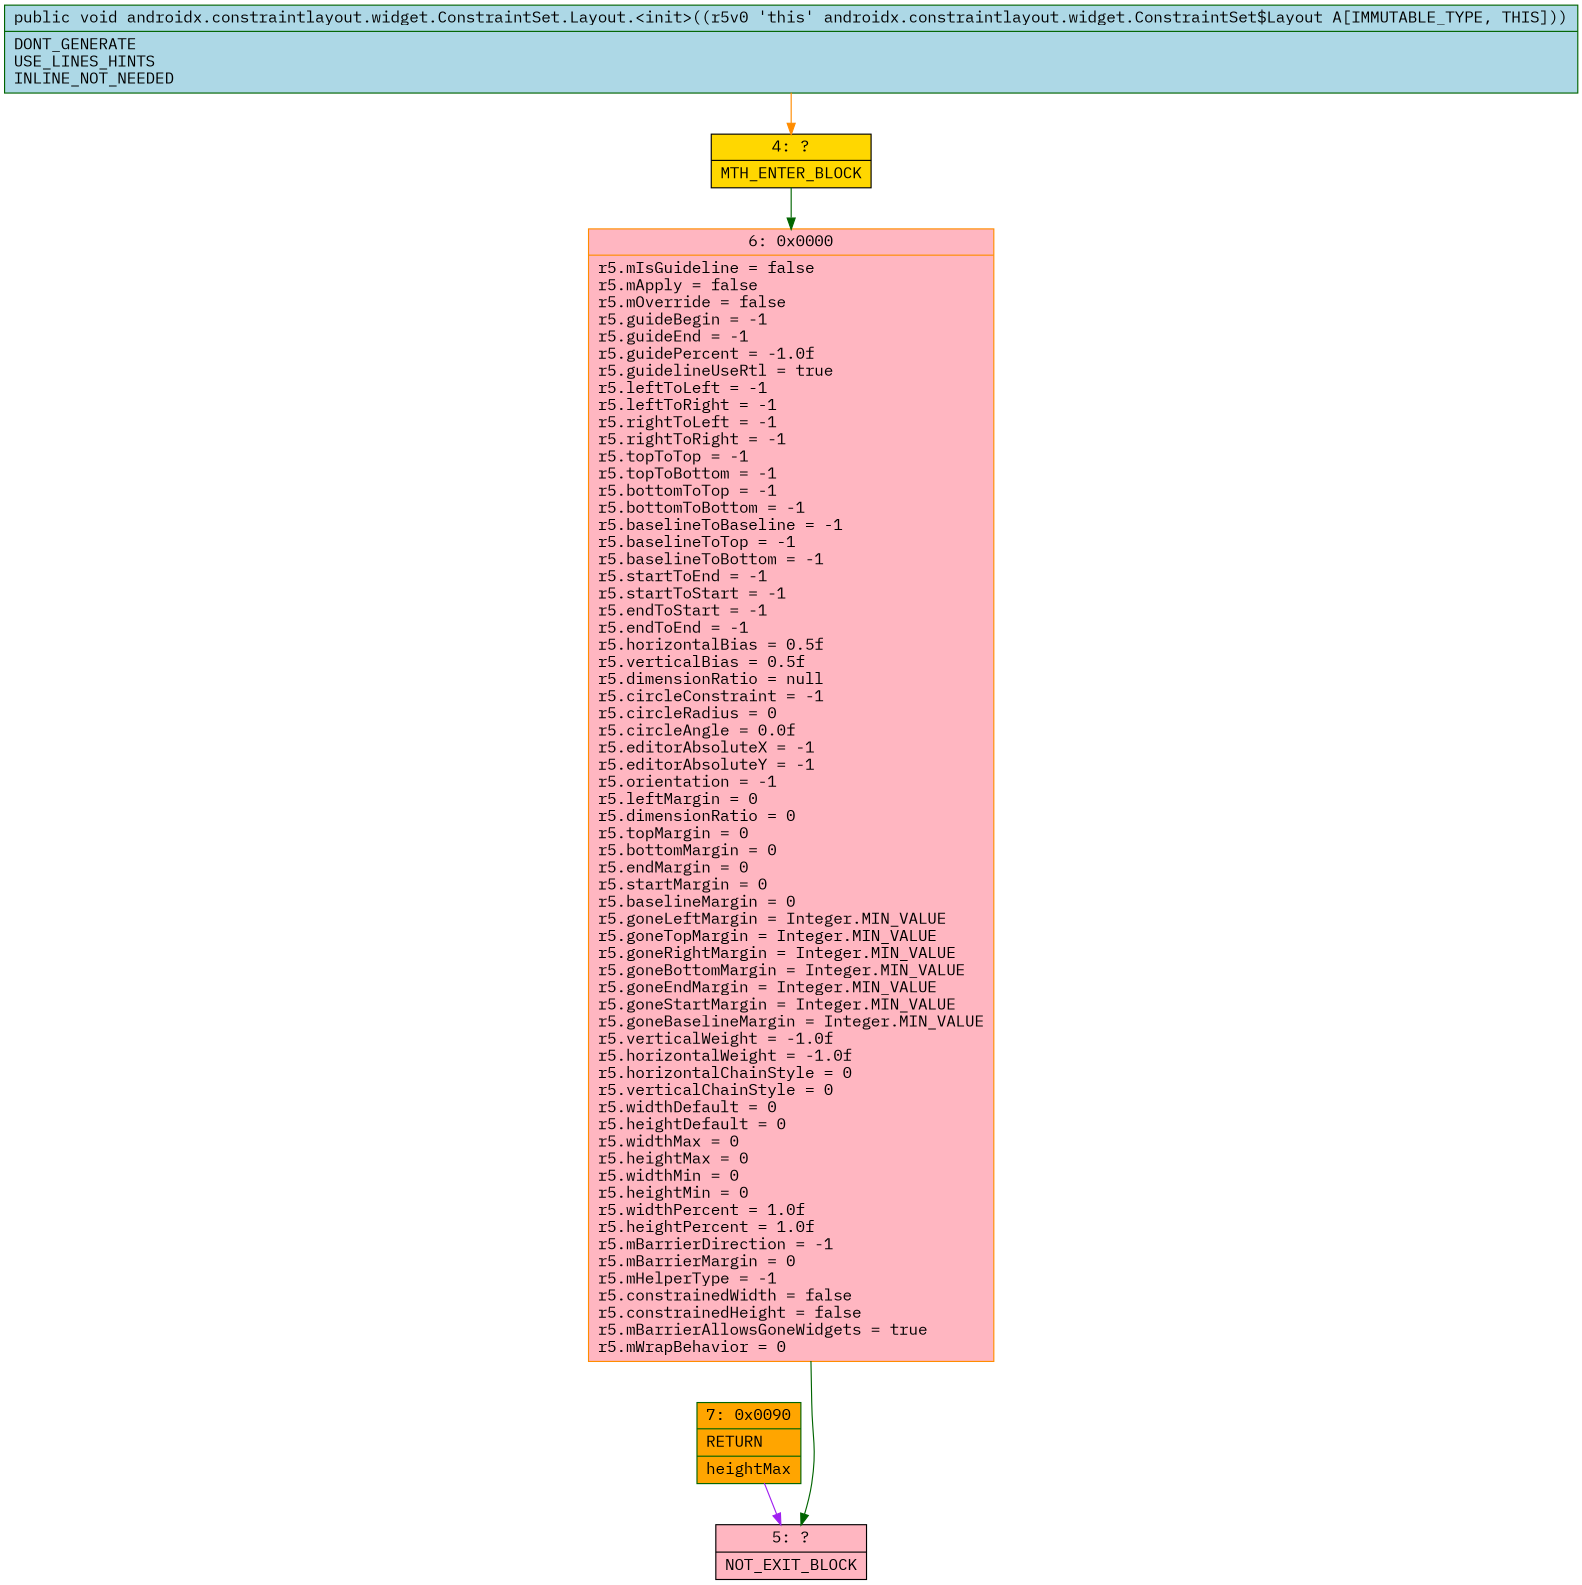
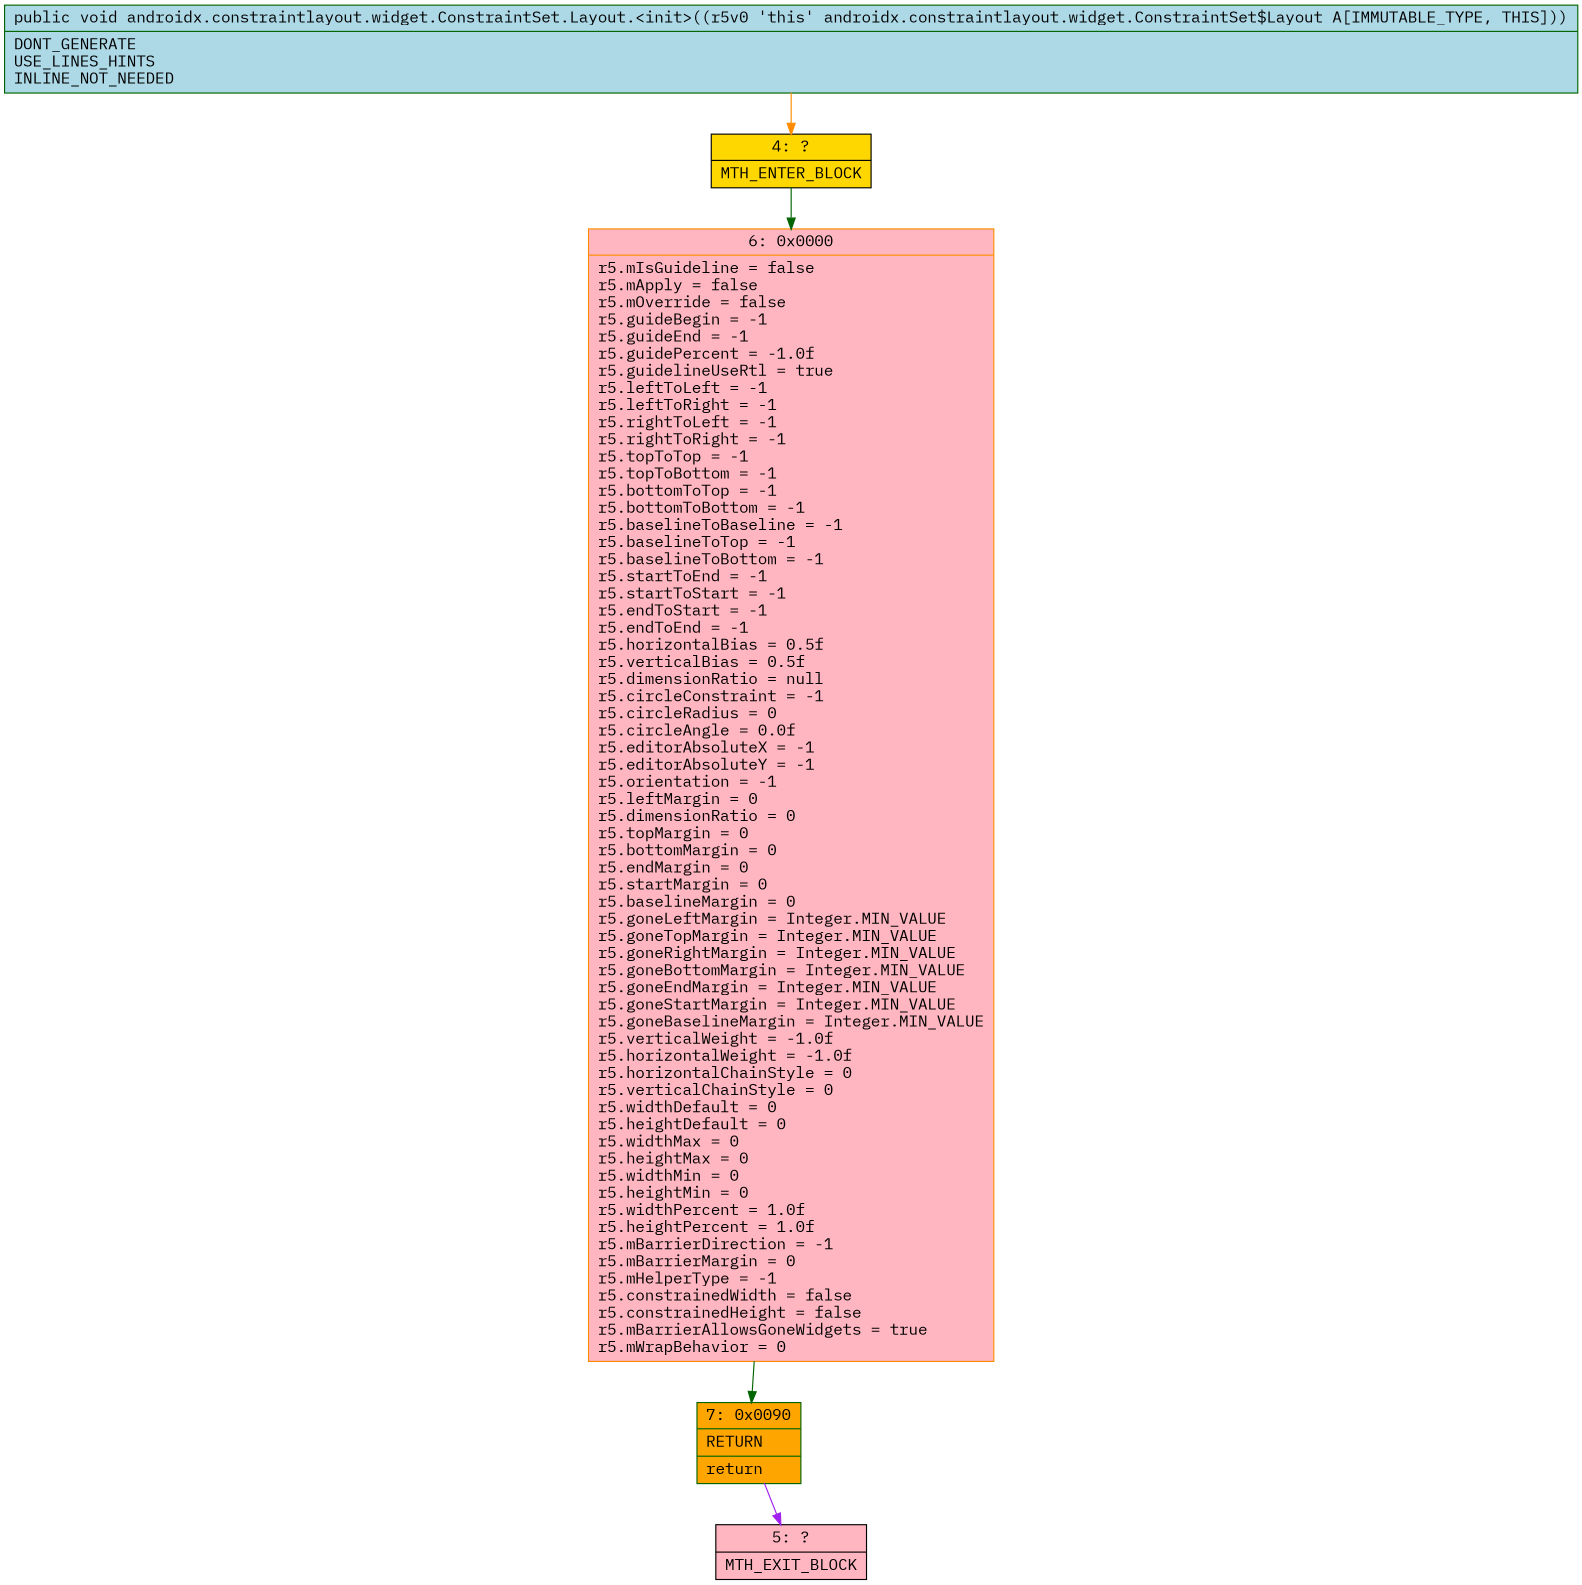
(814, 1438) -> (753, 1376)
(749, 1469) -> (735, 1469)
(791, 1565) -> (791, 1565)
